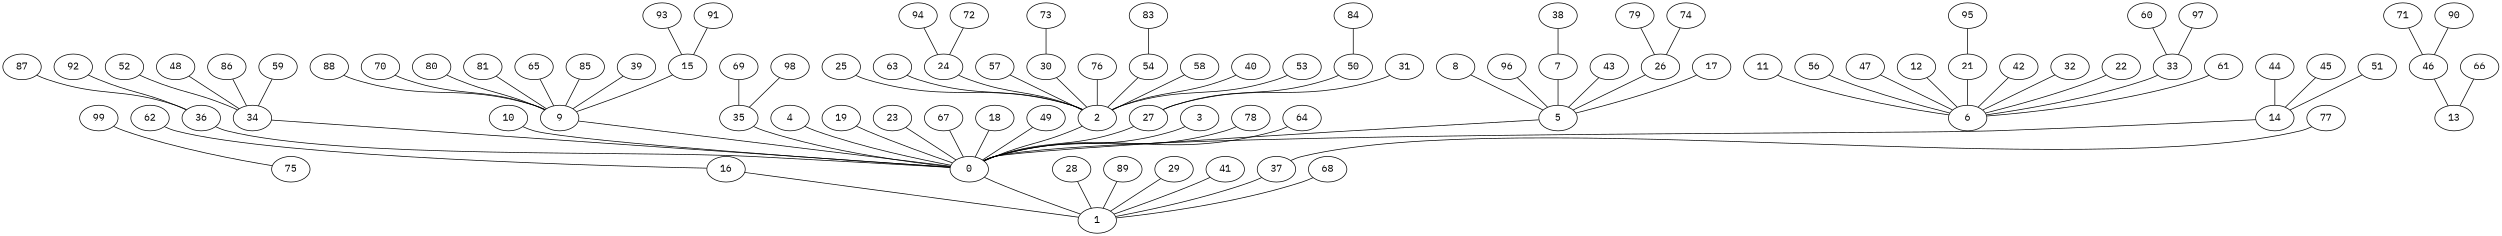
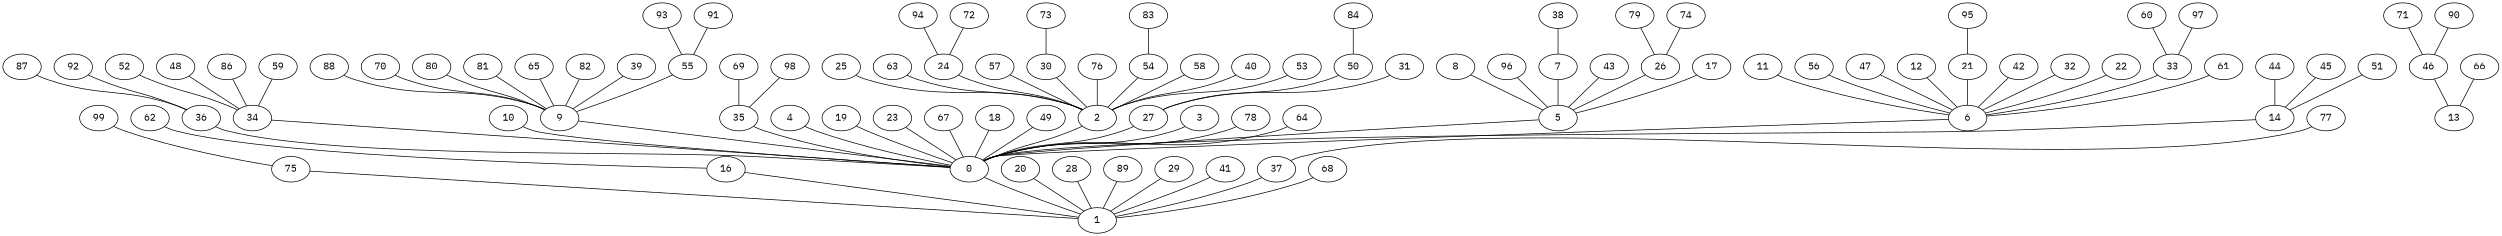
(585, 67) -> (585, 67)
(688, 67) -> (688, 67)
none -> (1659, 129)
none -> (1020, 169)
none -> (694, 195)
